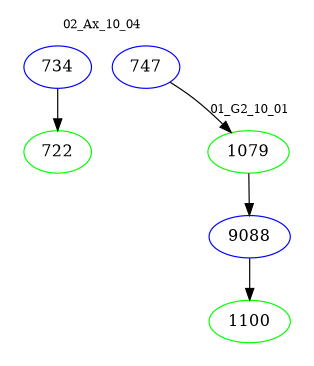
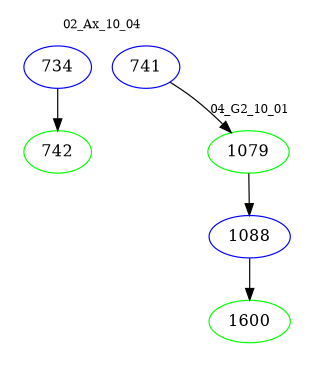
(146, 67) -> (146, 67)
(250, 110) -> (250, 110)
(58, 152) -> (58, 152)
(250, 237) -> (250, 237)
(250, 322) -> (250, 322)
